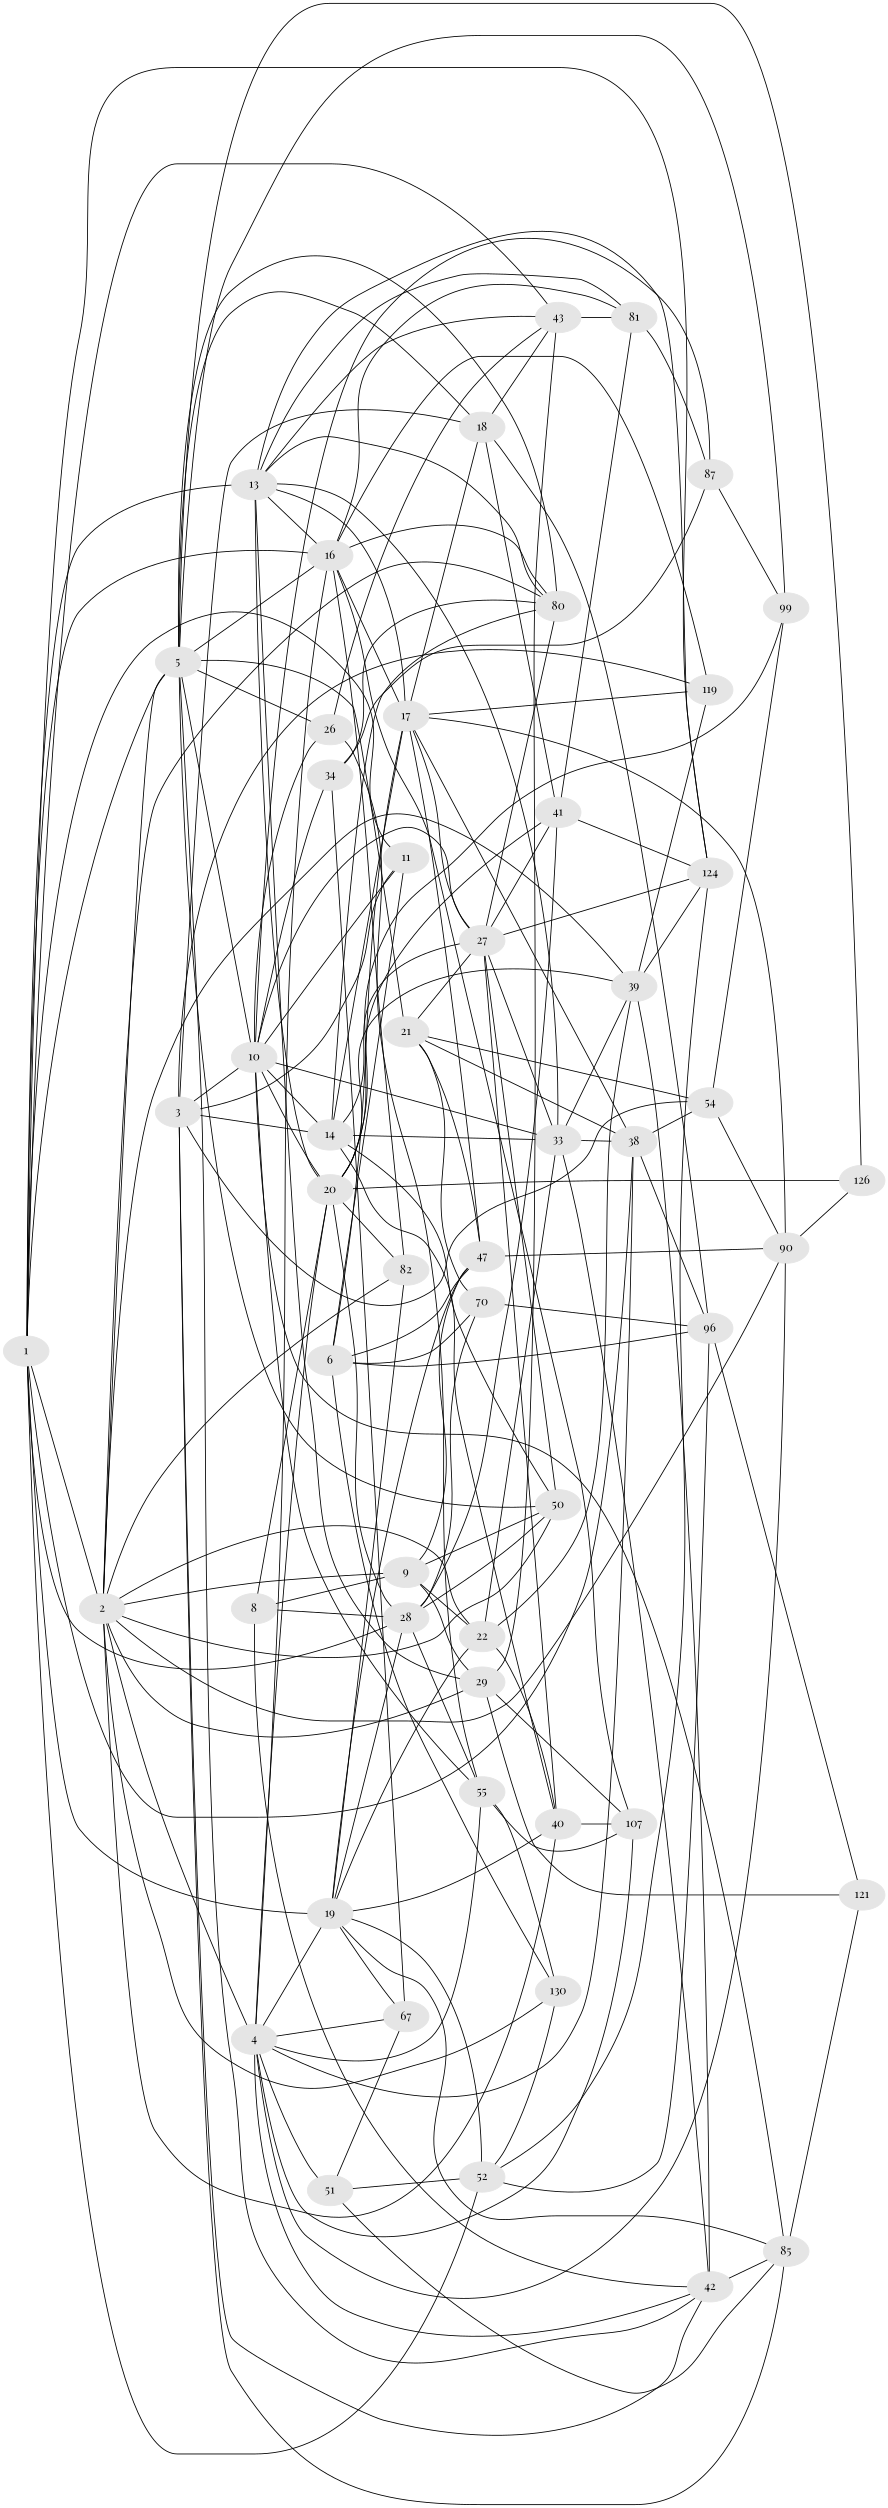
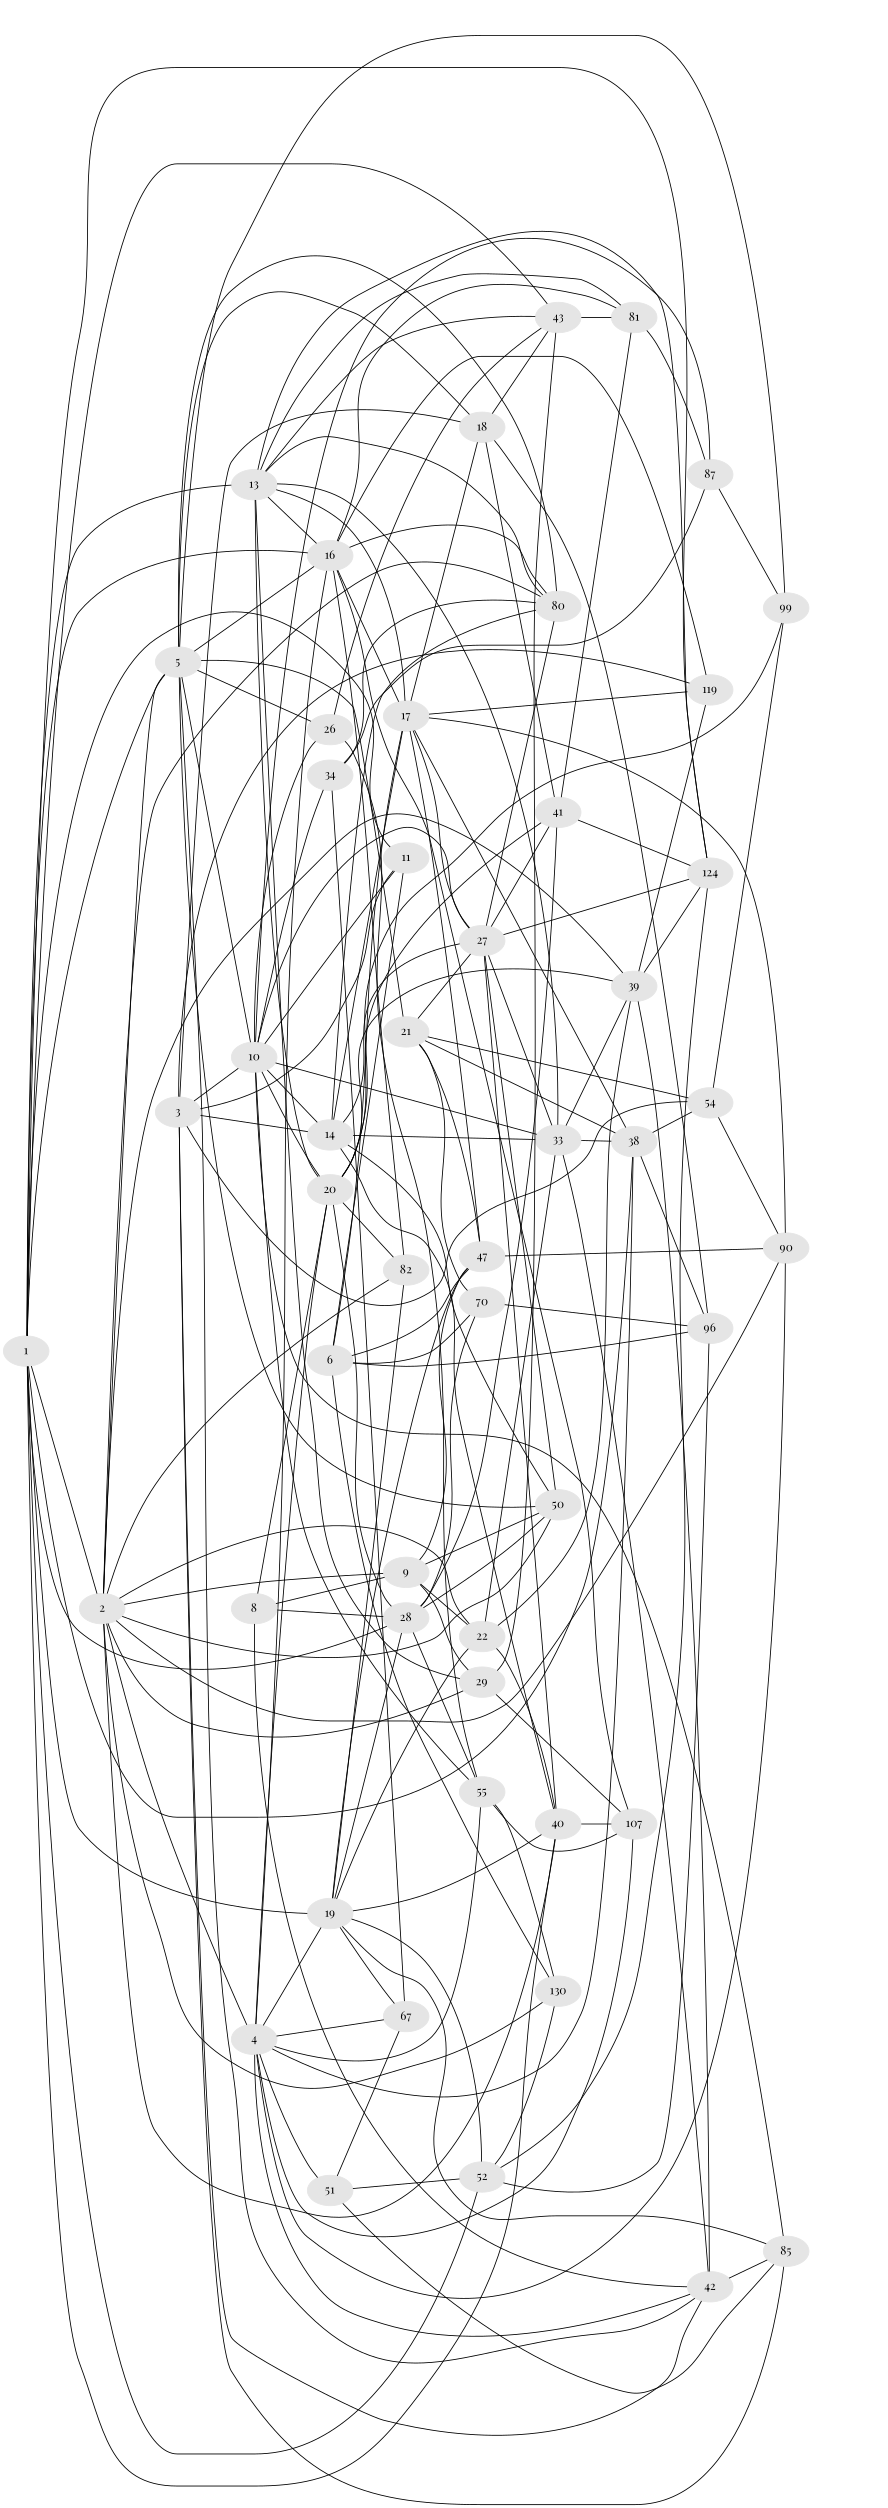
(862, 1181) -> none
(862, 1895) -> none
none -> (84, 2377)
